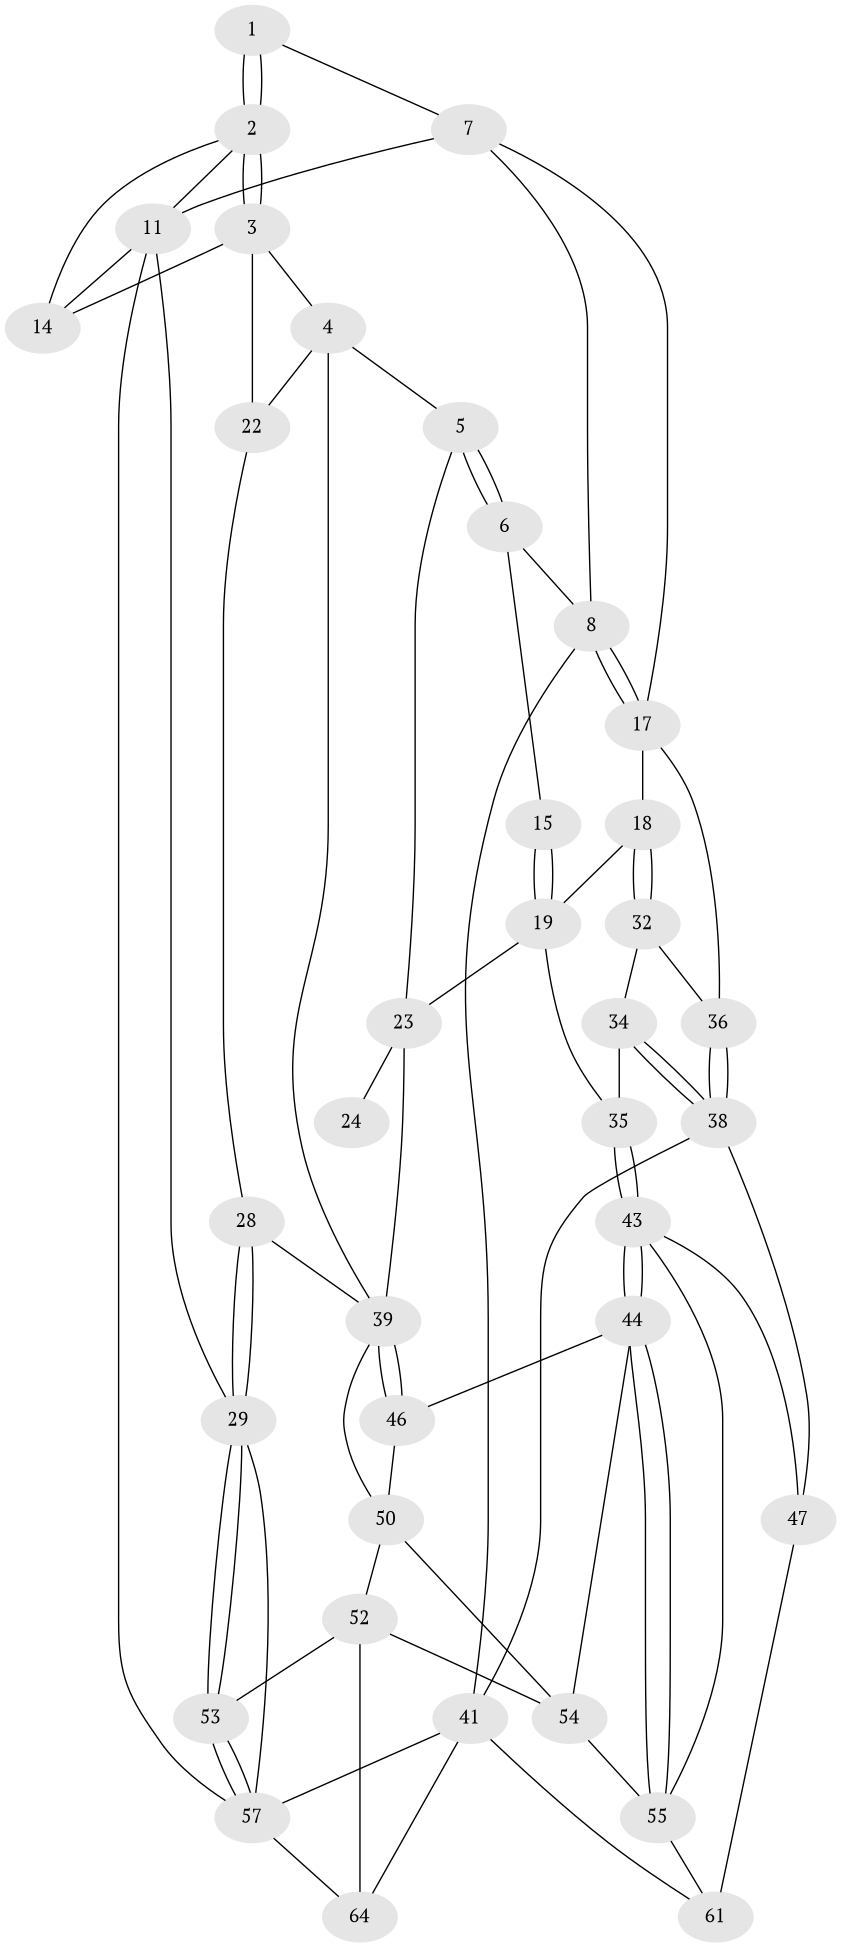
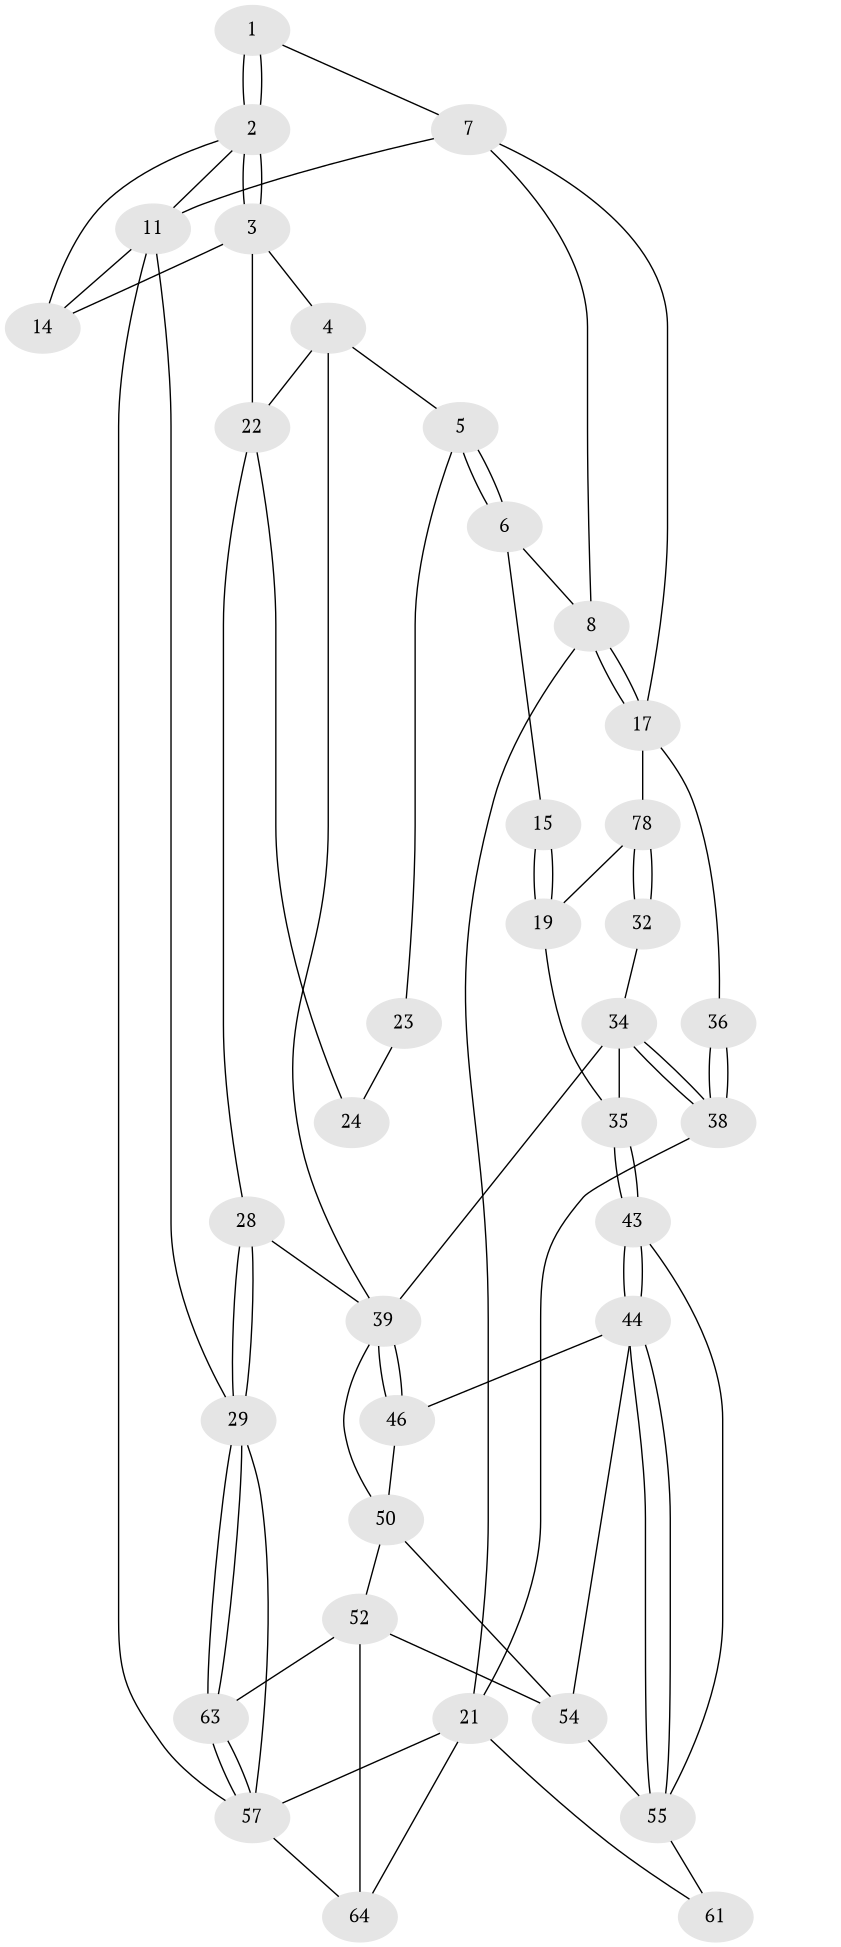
none -> (276, 780)
(643, 825) -> (643, 825)
(476, 972) -> none
(681, 974) -> none
(399, 1173) -> (501, 1172)
(799, 1520) -> none
(211, 1718) -> (211, 1718)
(470, 1718) -> (470, 1718)
